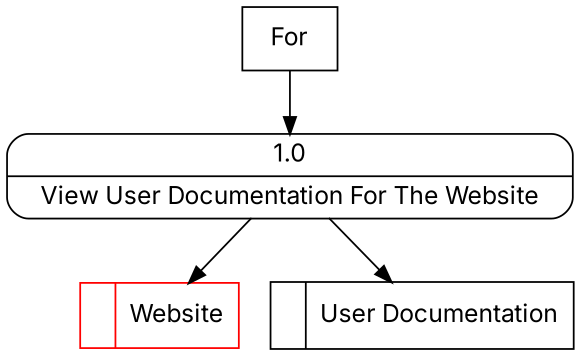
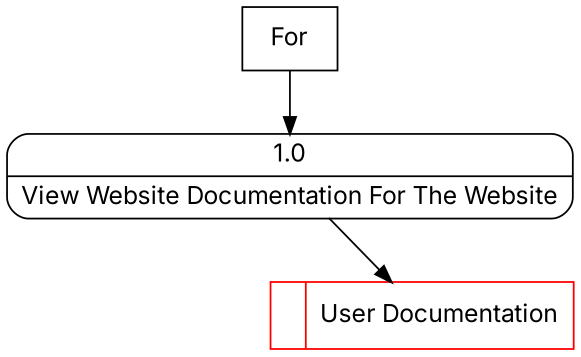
(290, 197) -> (290, 197)
(160, 315) -> none
(422, 315) -> (422, 315)
